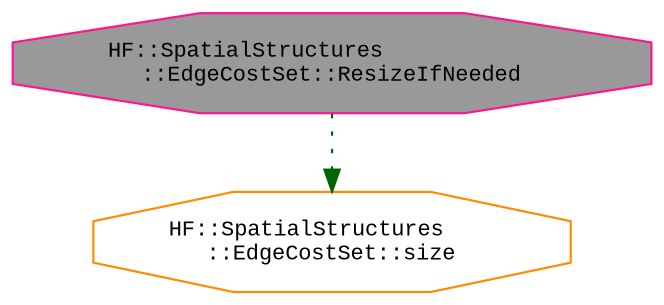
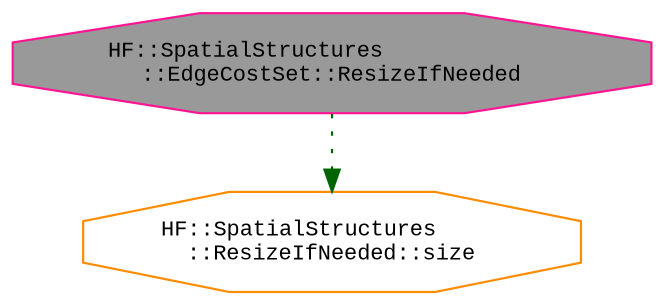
(332, 242) -> (332, 242)
